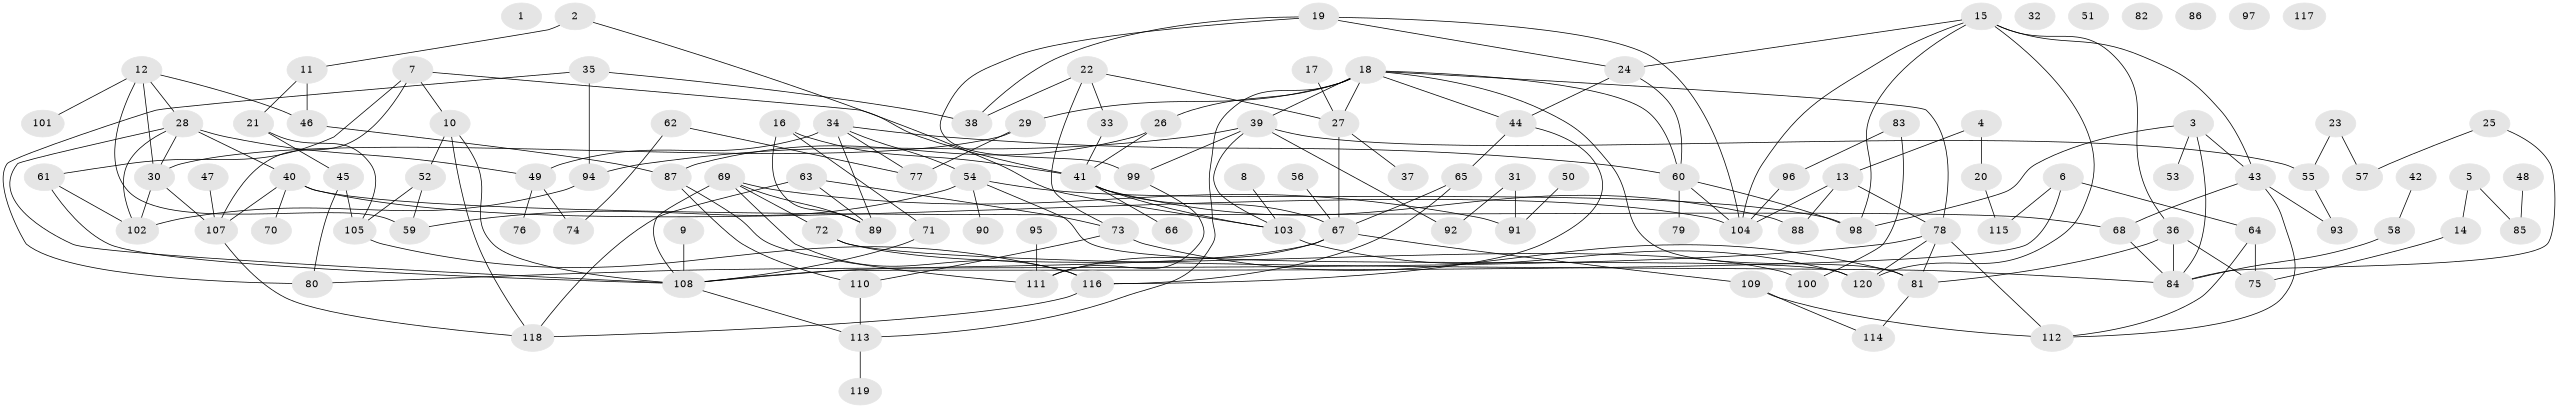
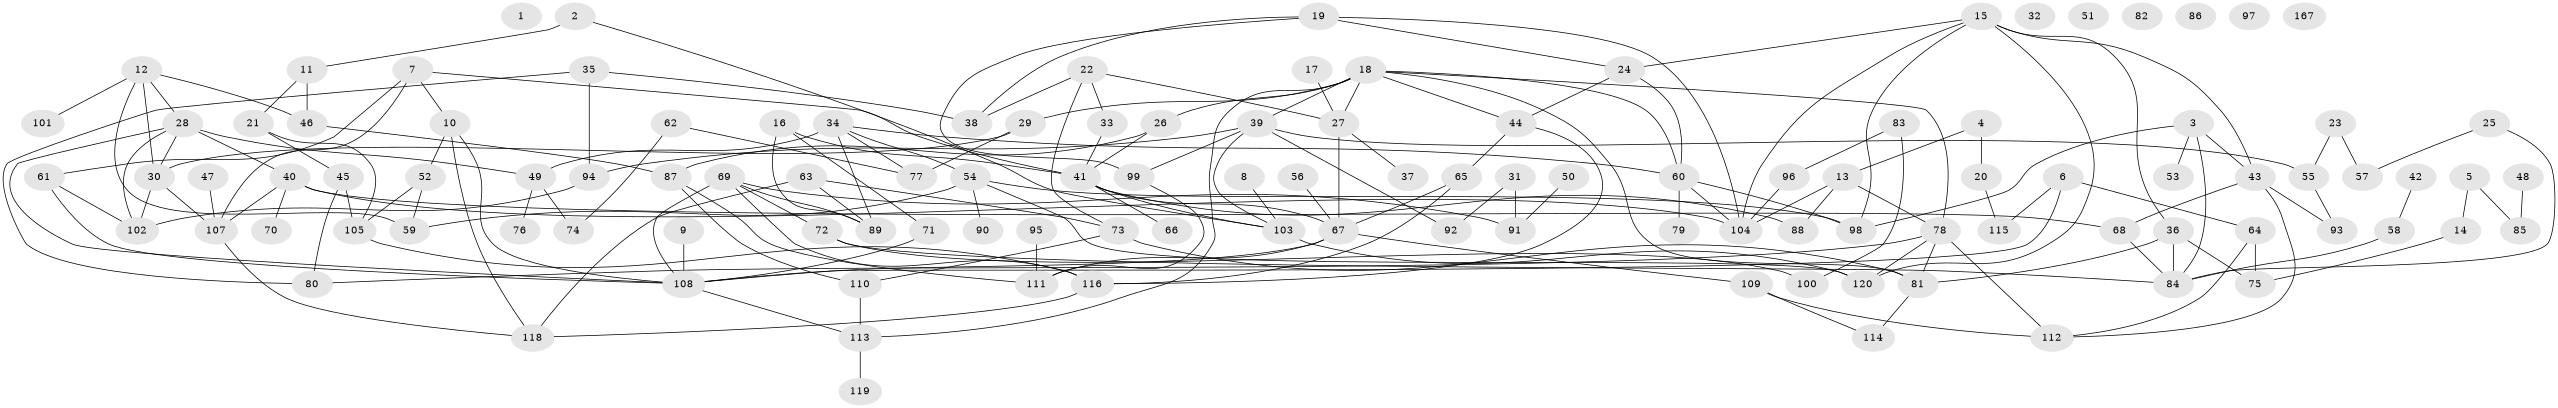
(2304, 16) -> (2304, 16)
